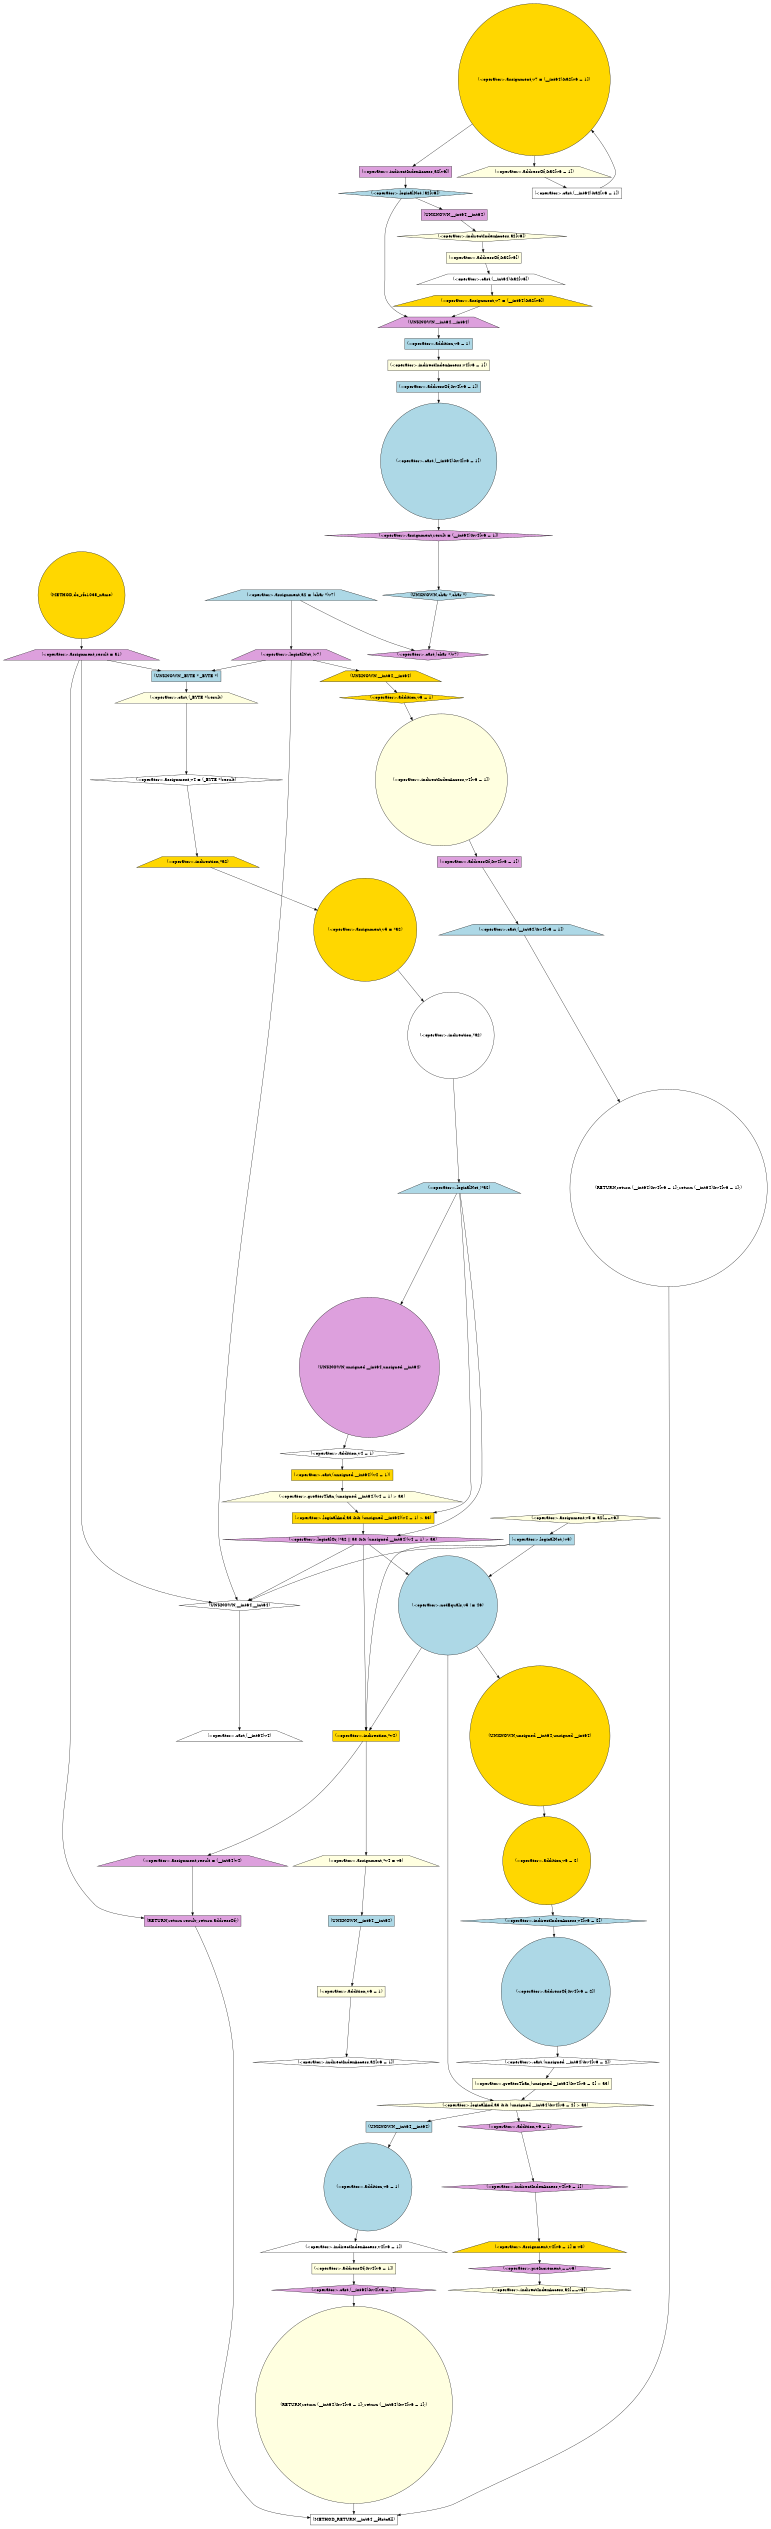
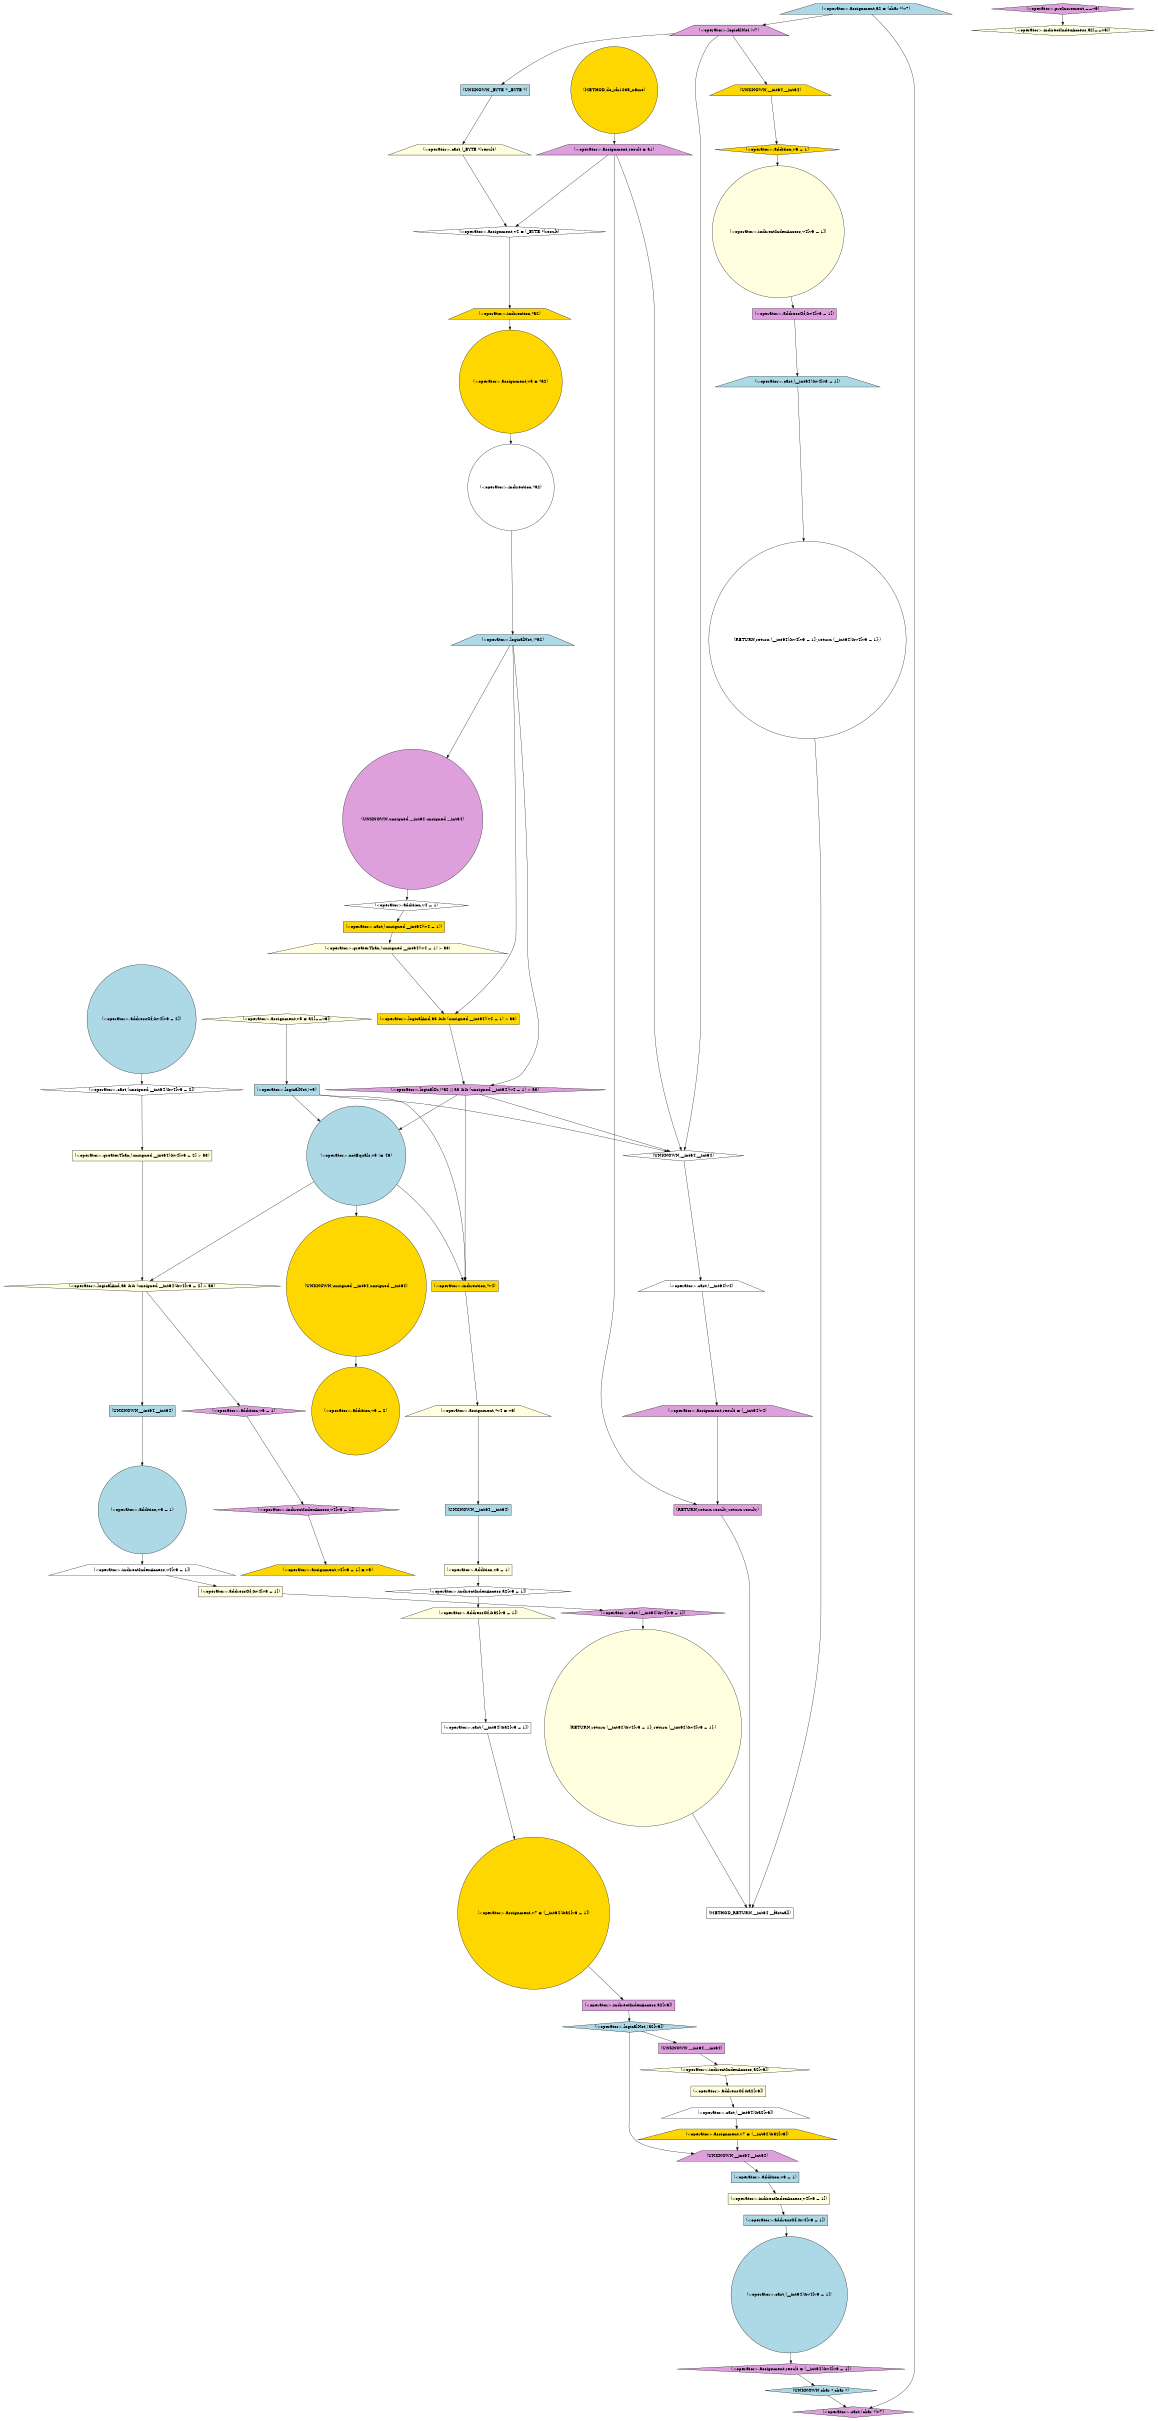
(534, 160) -> (478, 1601)
(132, 665) -> (563, 190)
(297, 1812) -> (709, 1347)
(193, 1921) -> (718, 1510)
(554, 1921) -> none
(540, 2256) -> none
